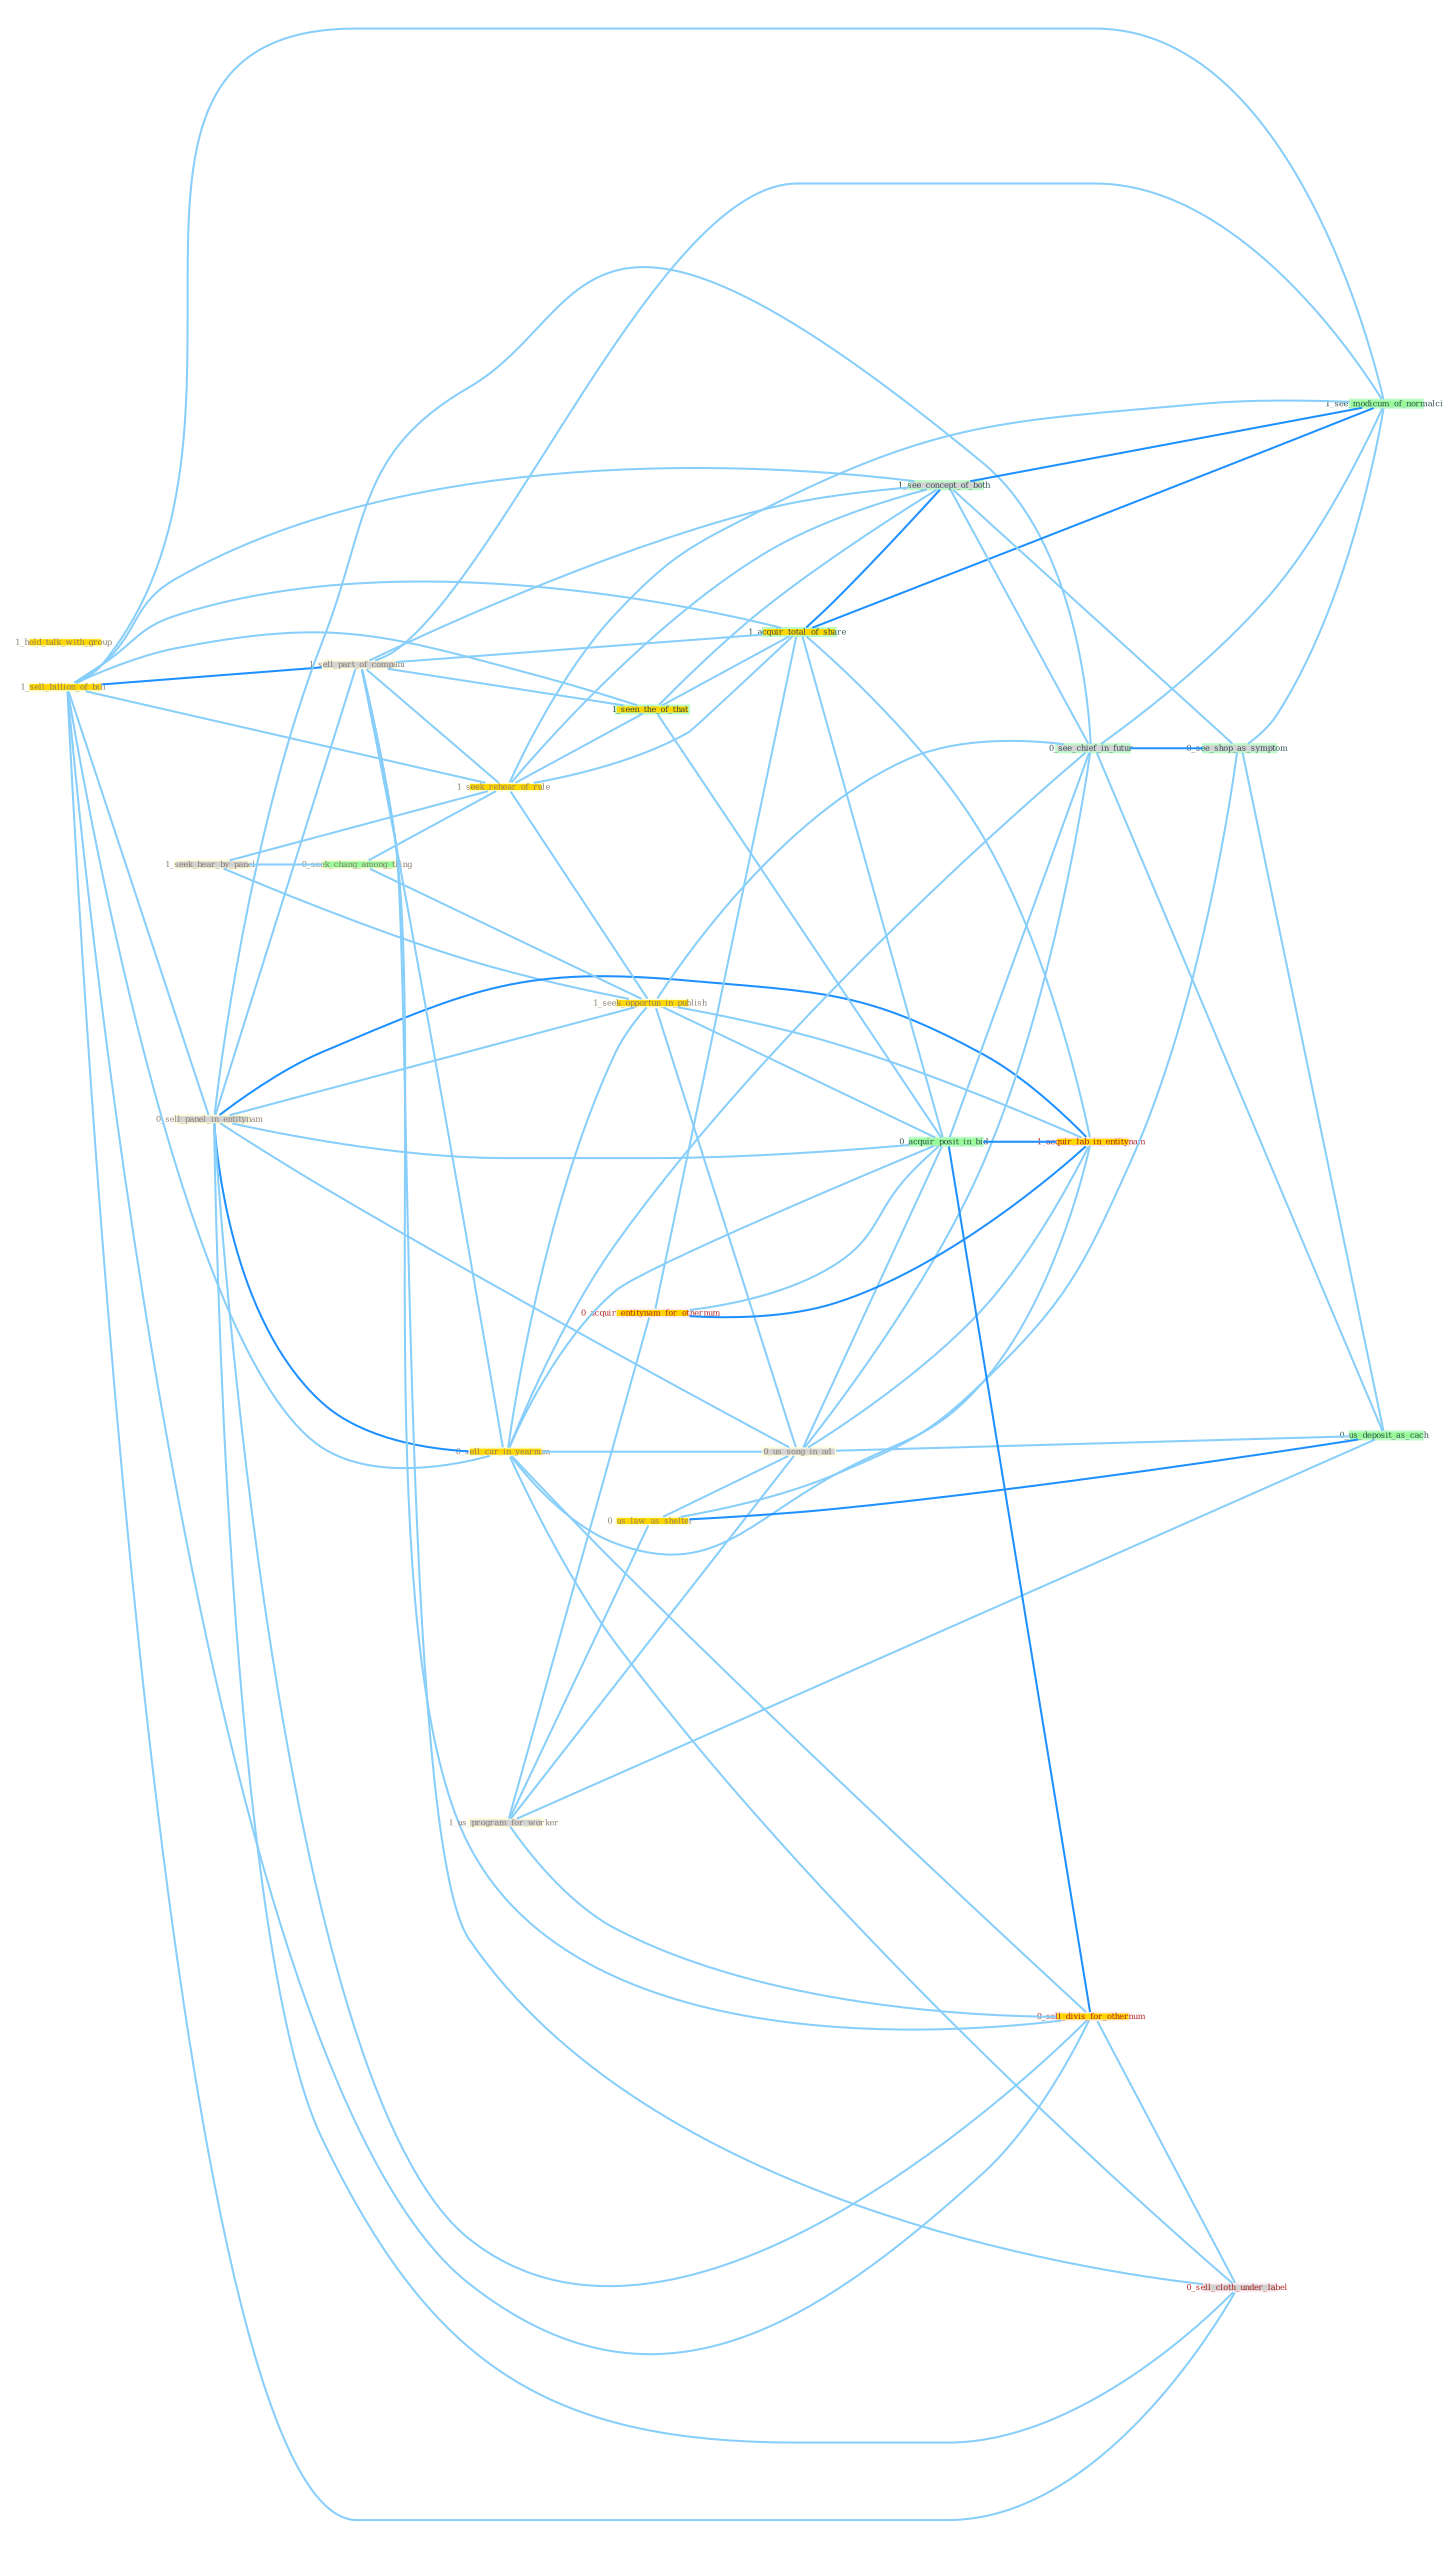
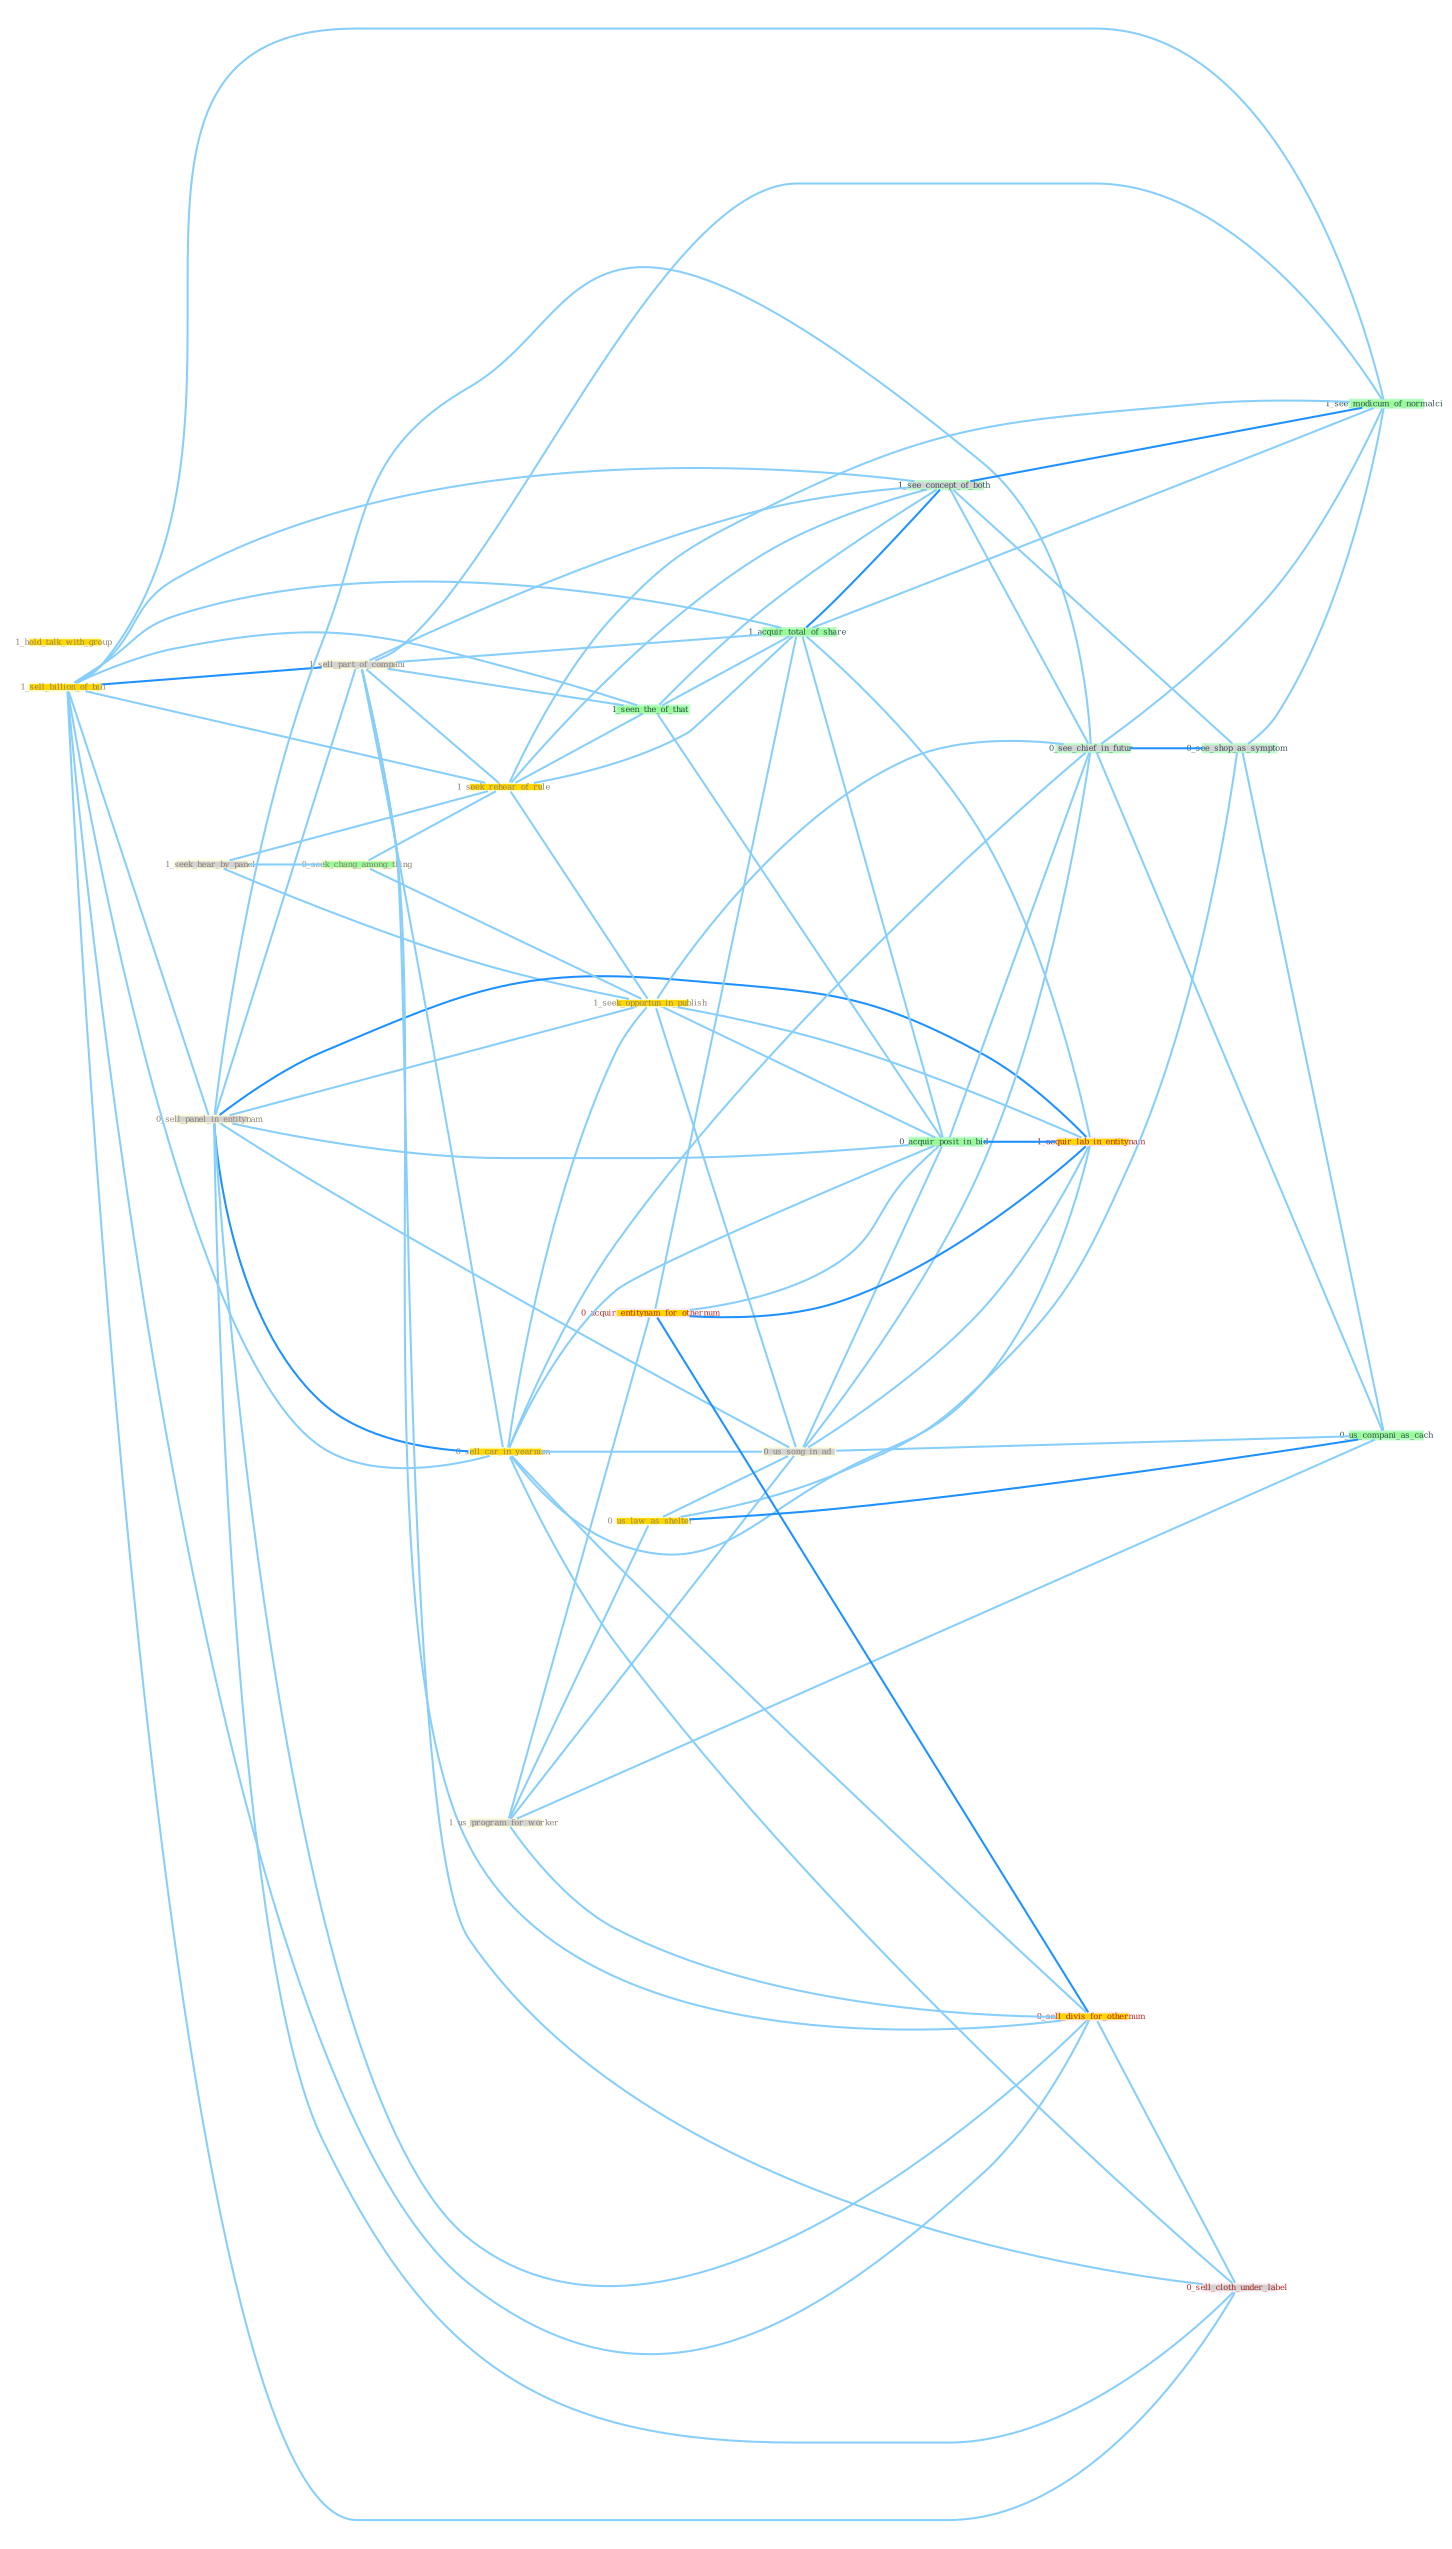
(1093, 518) -> (1093, 518)
(799, 632) -> (799, 632)
(652, 710) -> (652, 710)
(1386, 1435) -> (1386, 1435)
(1019, 1579) -> (862, 1648)
